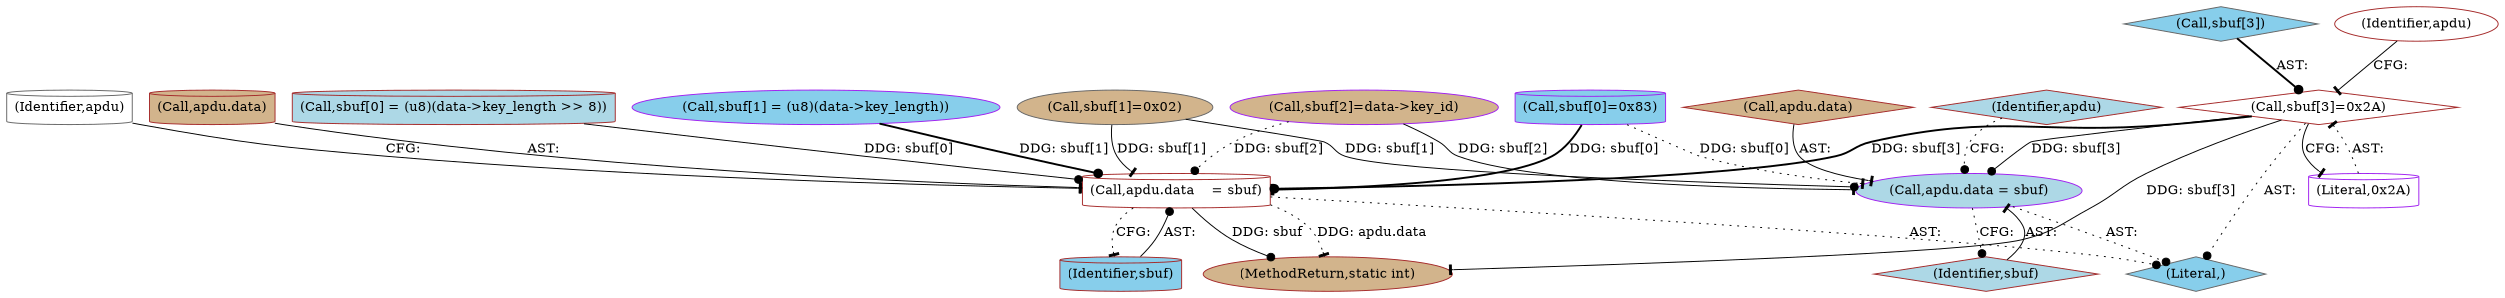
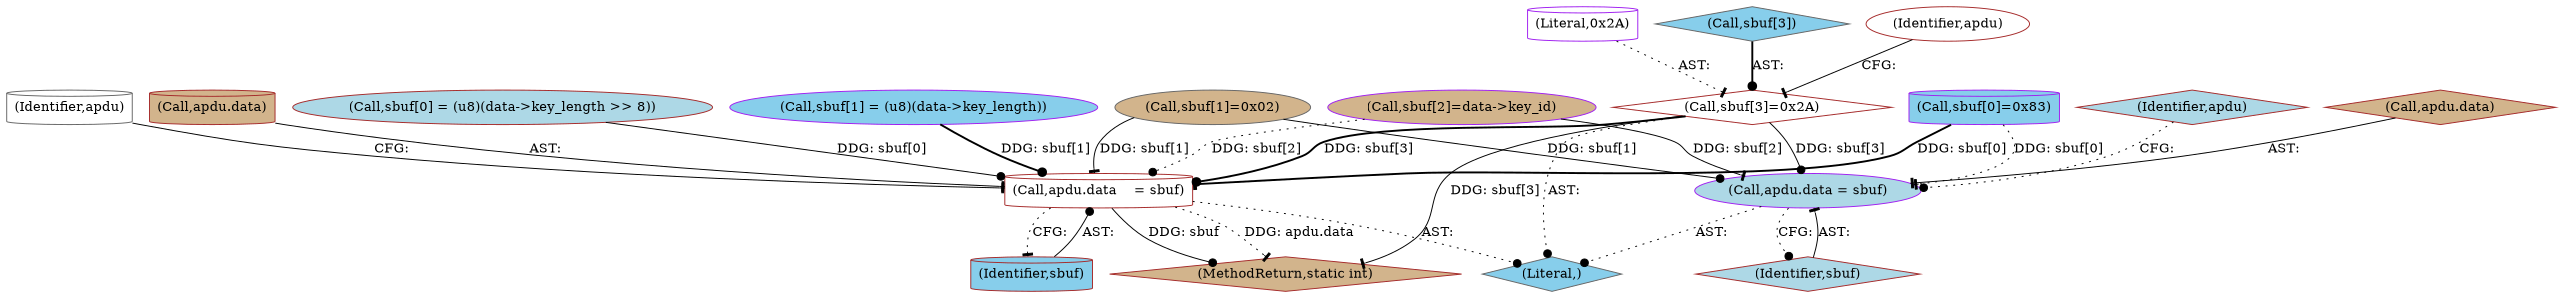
(454, 107) -> (503, 107)
(2303, 150) -> none
(1328, 274) -> (1286, 274)
